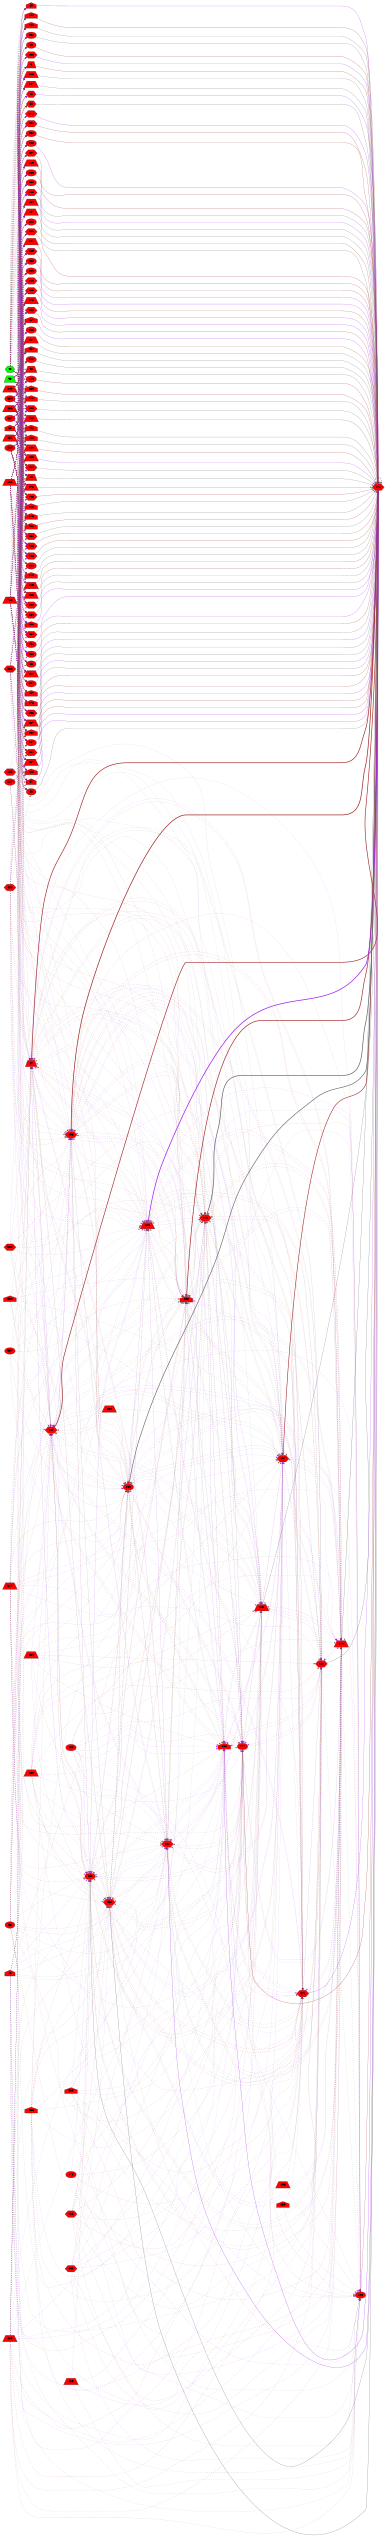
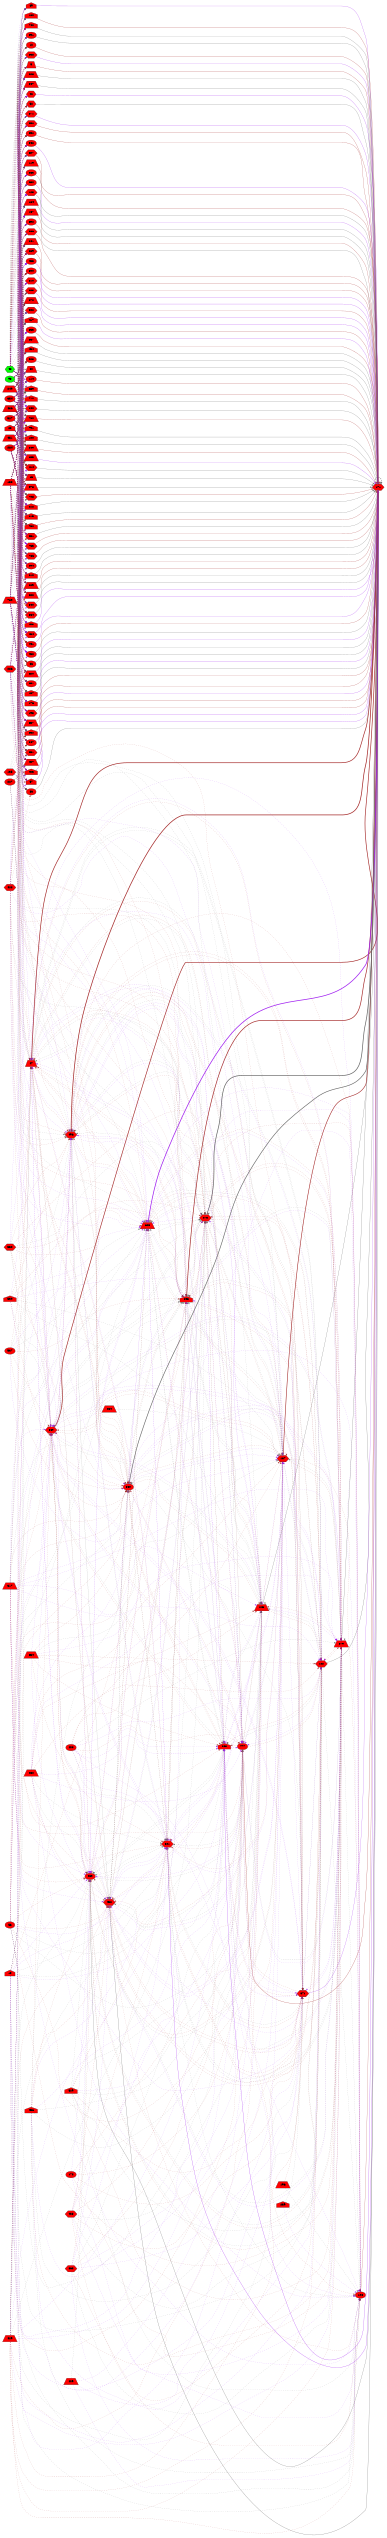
(10, 379) -> (10, 379)
